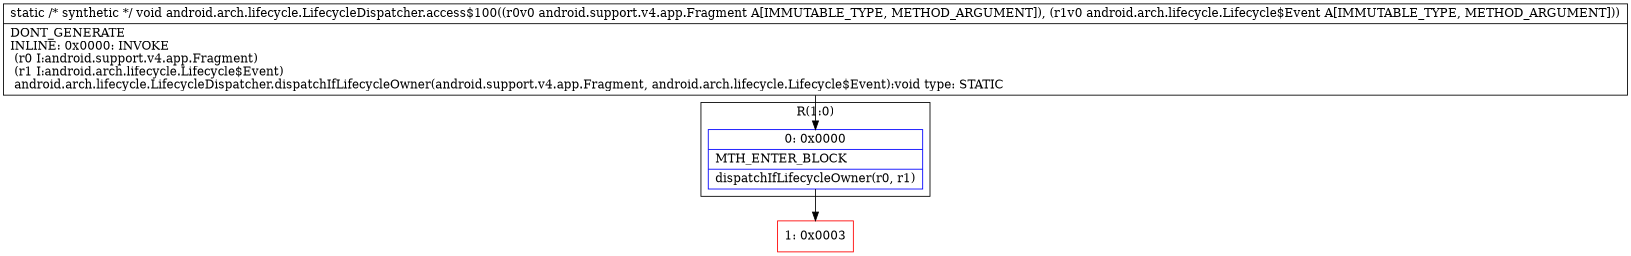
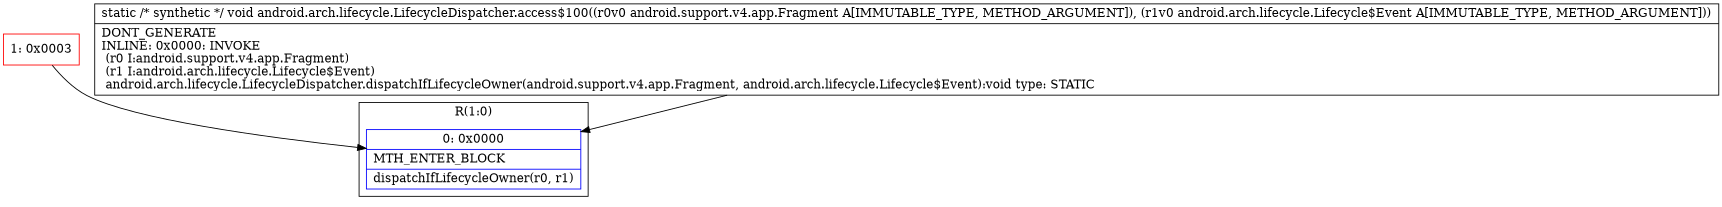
(815, 202) -> (198, 125)
